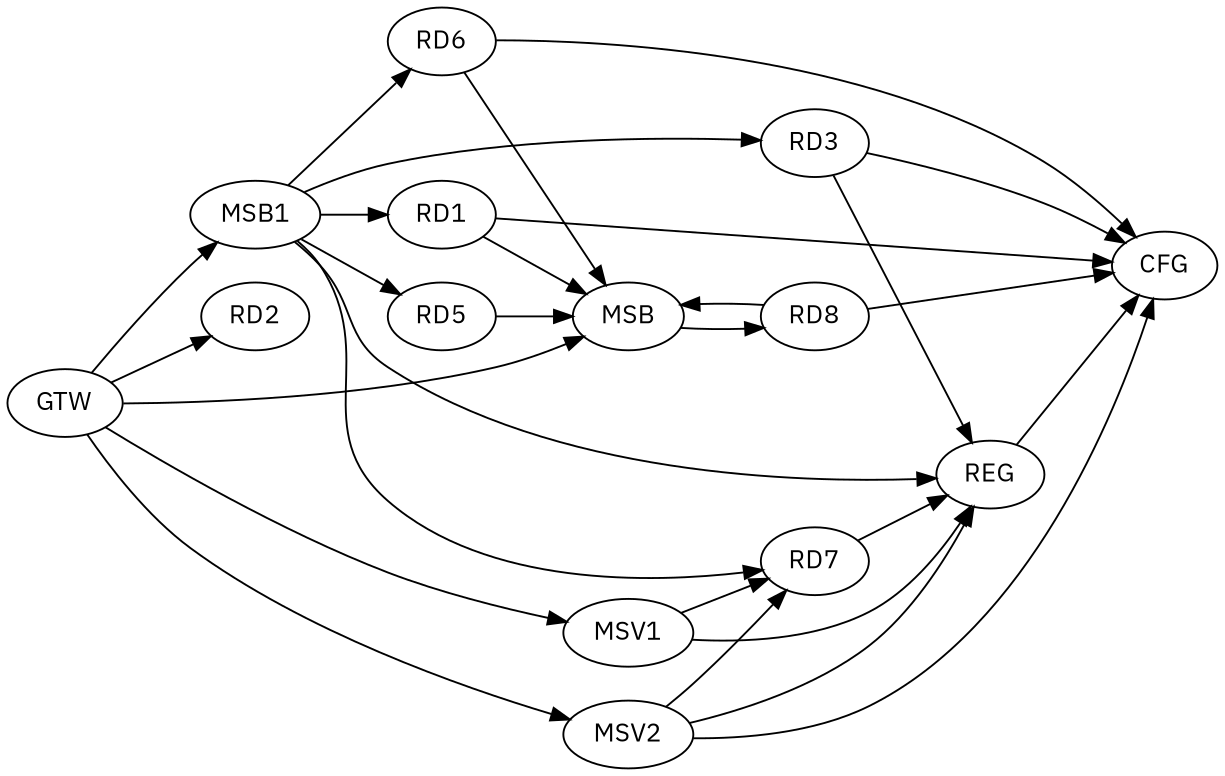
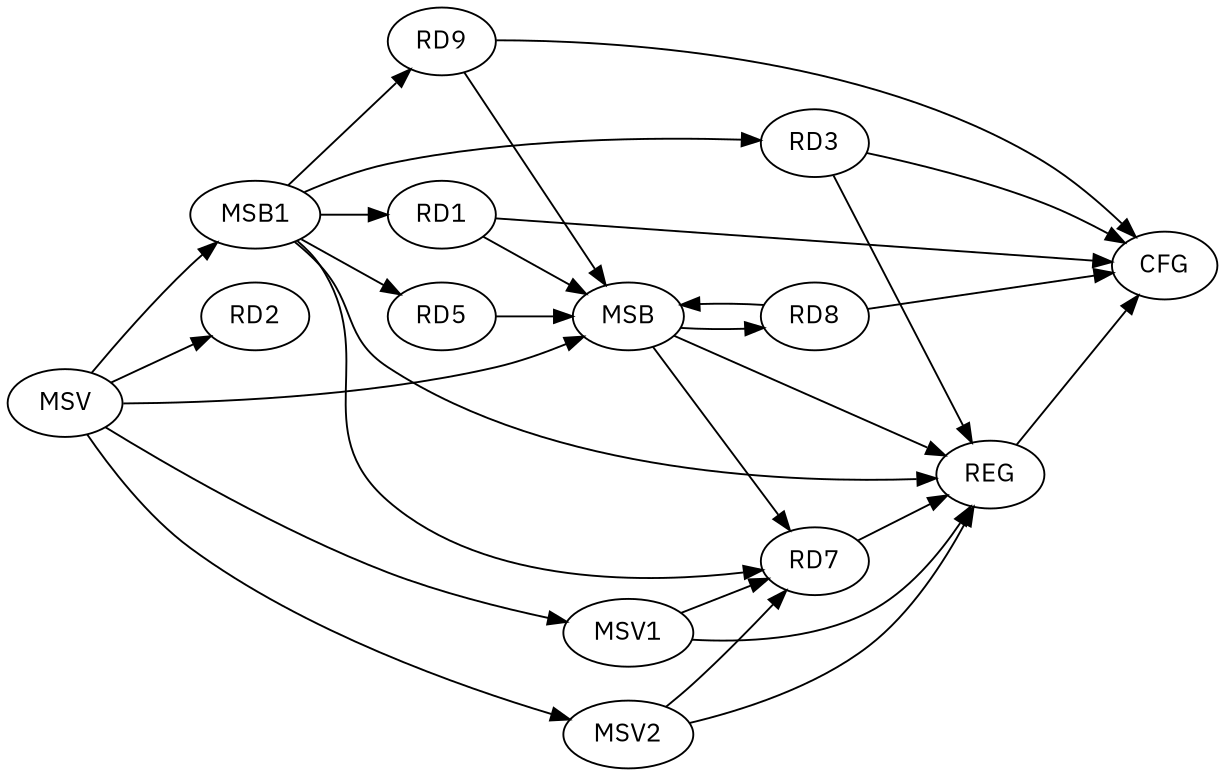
(442, 41) -> (442, 41)
none -> (801, 392)
(65, 403) -> (65, 403)
none -> (716, 431)
(989, 610) -> none
